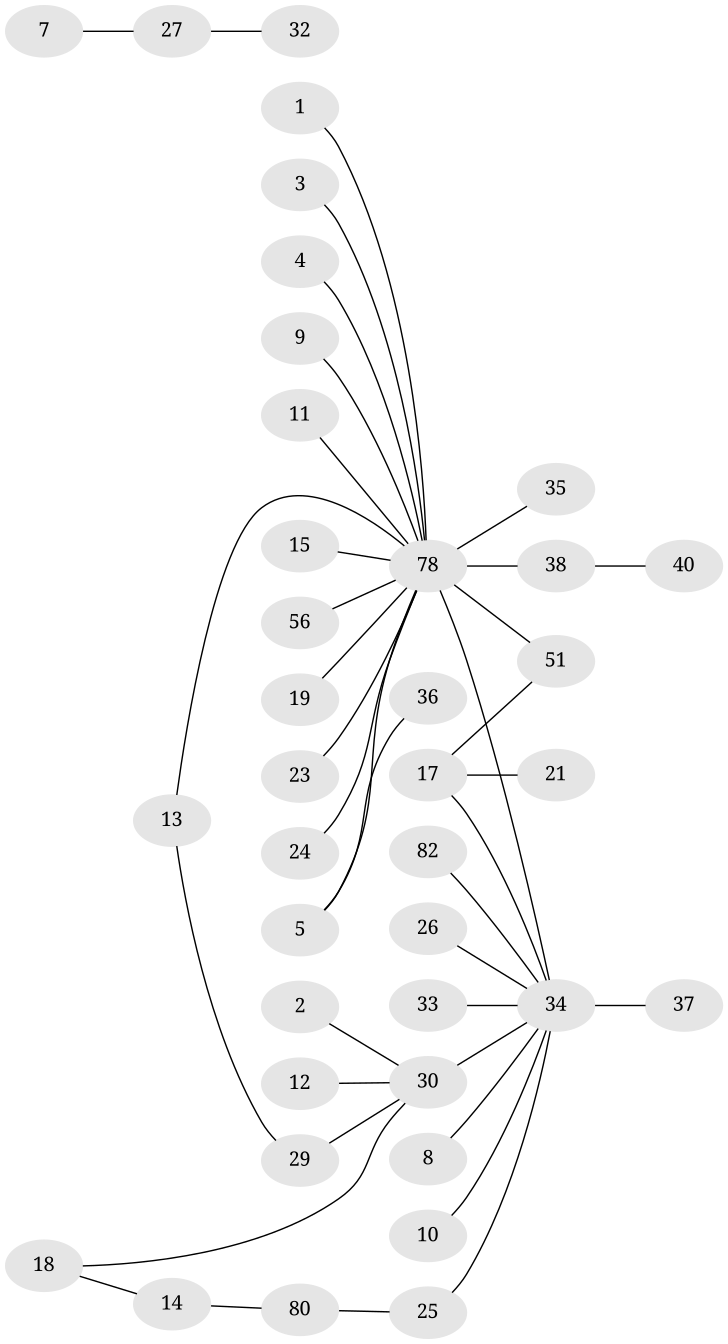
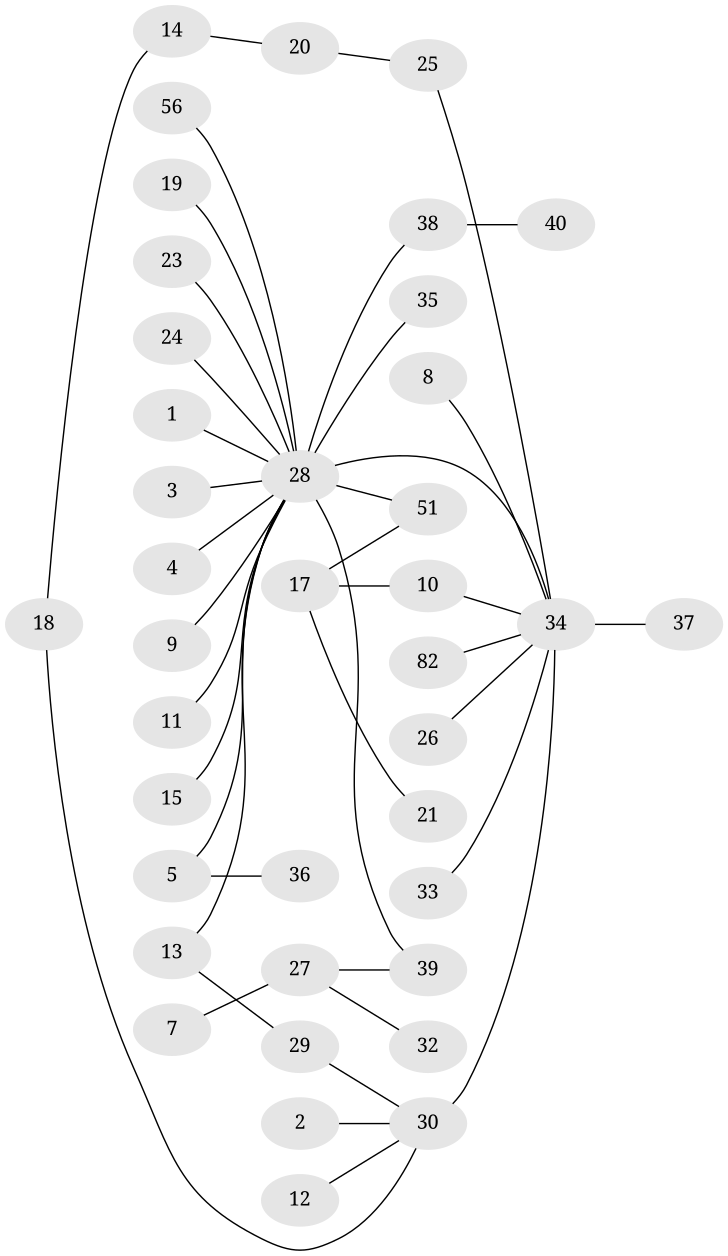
(428, 566) -> (300, 476)
(506, 884) -> (364, 586)
none -> (428, 970)
(300, 1310) -> (300, 48)
